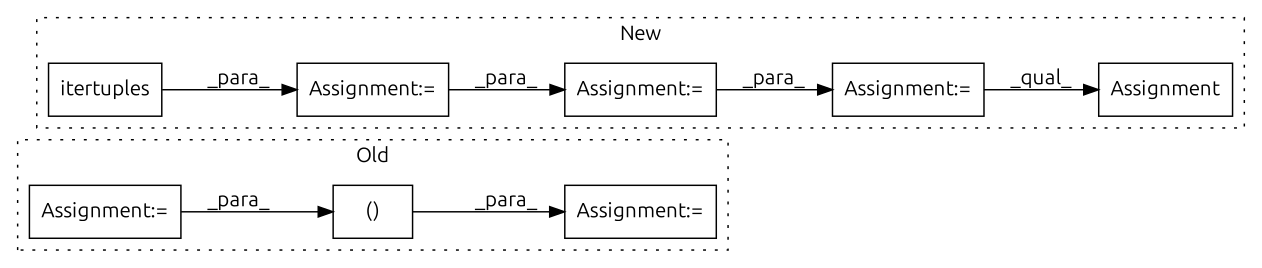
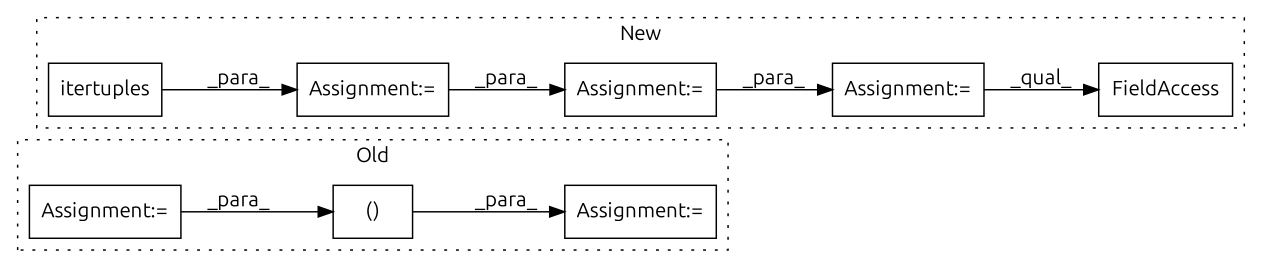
(1166, 90) -> (1166, 90)
